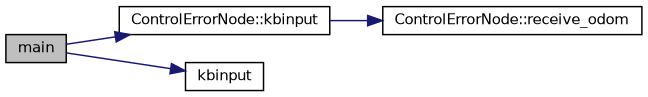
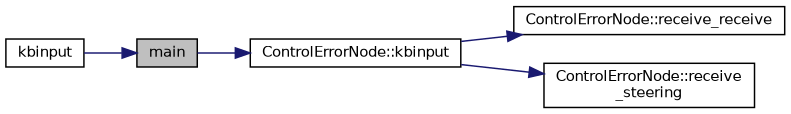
(512, 21) -> (649, 21)
(119, 61) -> (103, 53)
none -> (649, 85)
